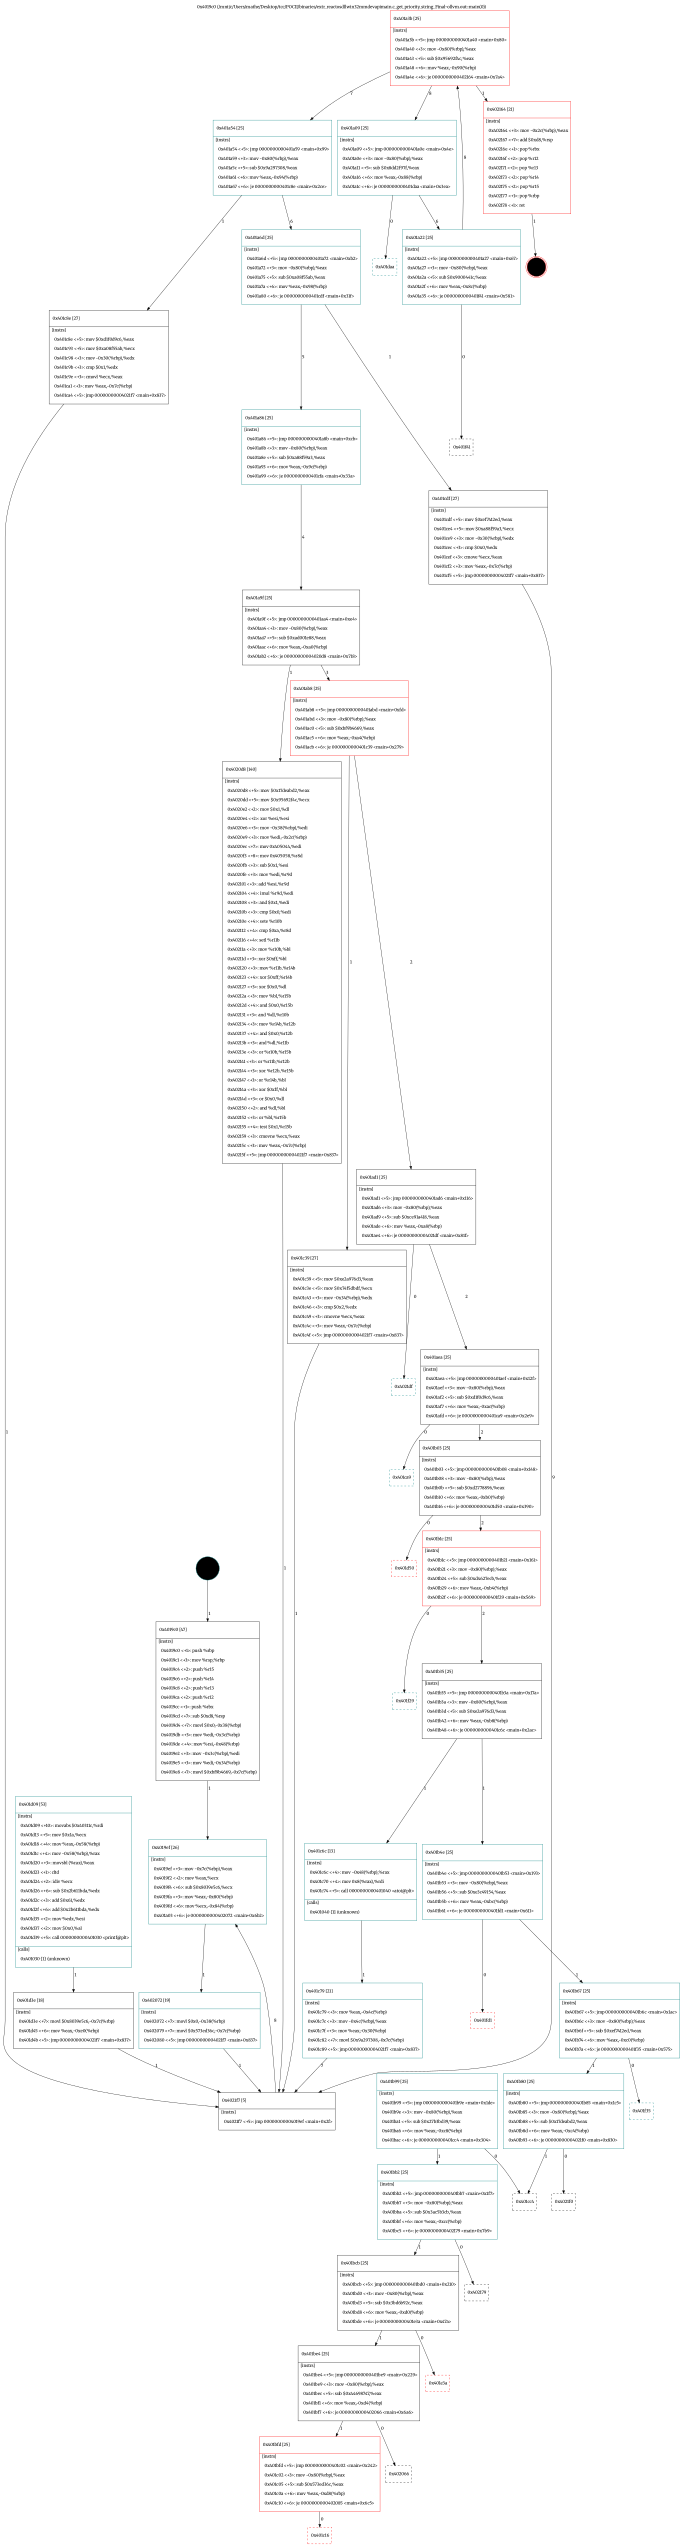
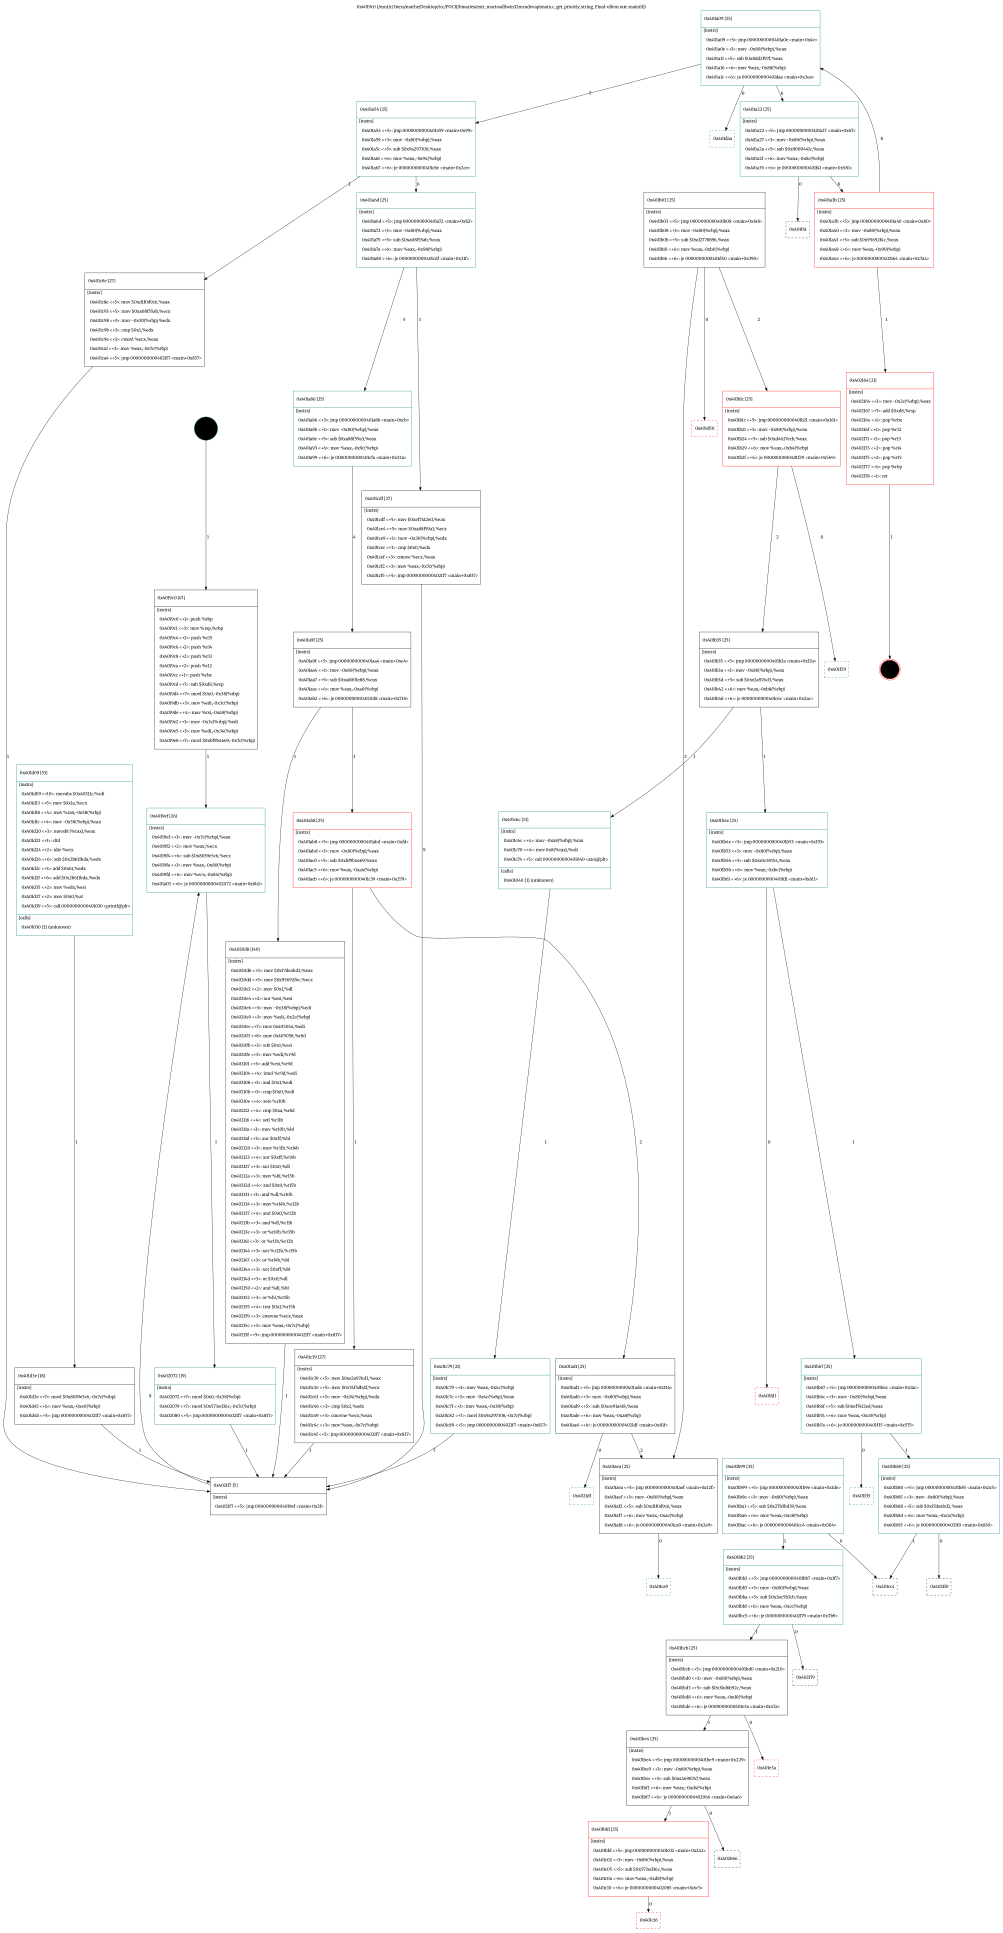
(350, 92) -> (590, 93)
(480, 1431) -> (683, 862)
